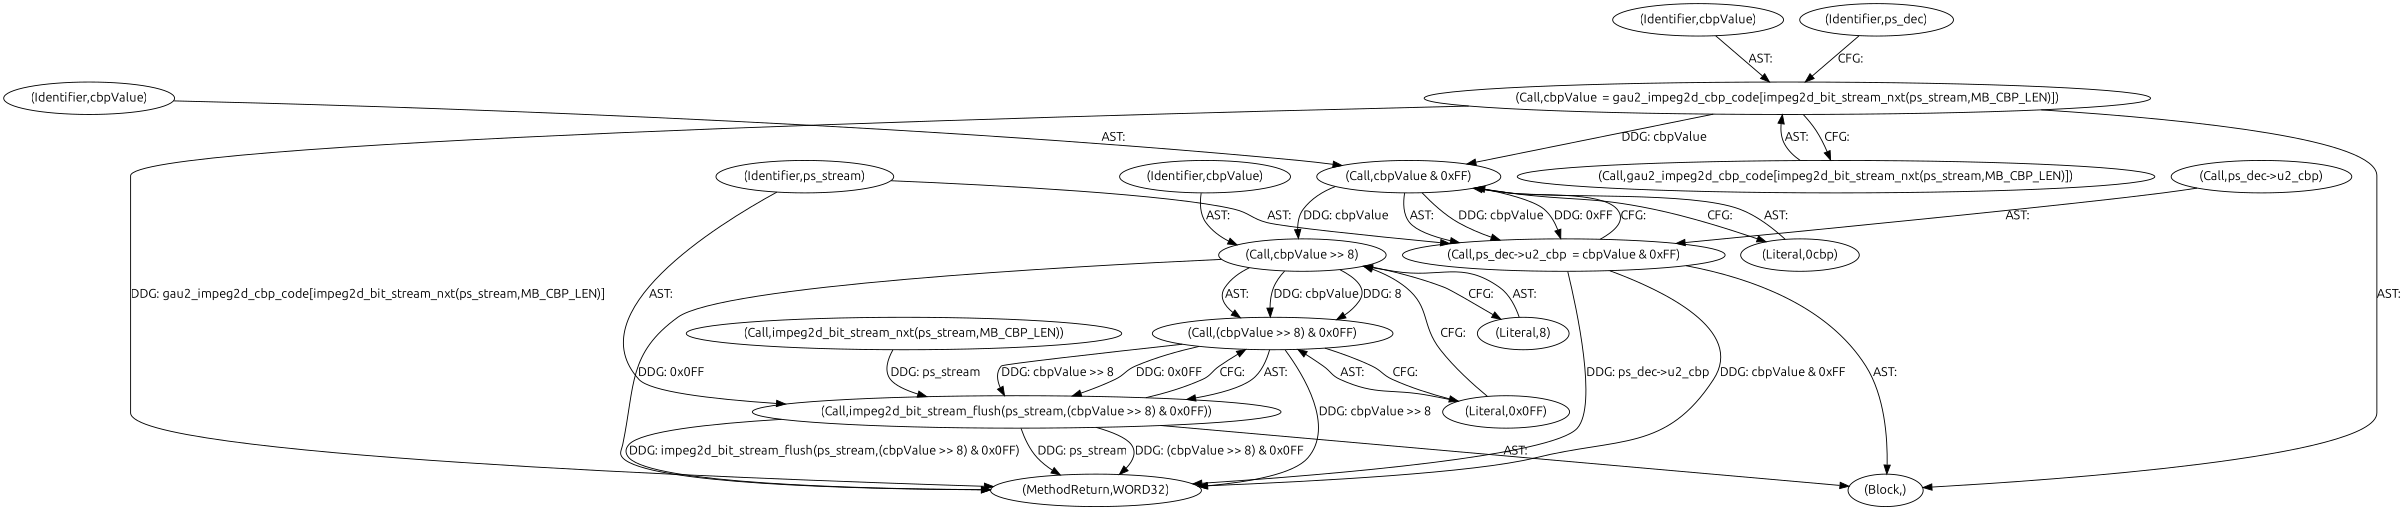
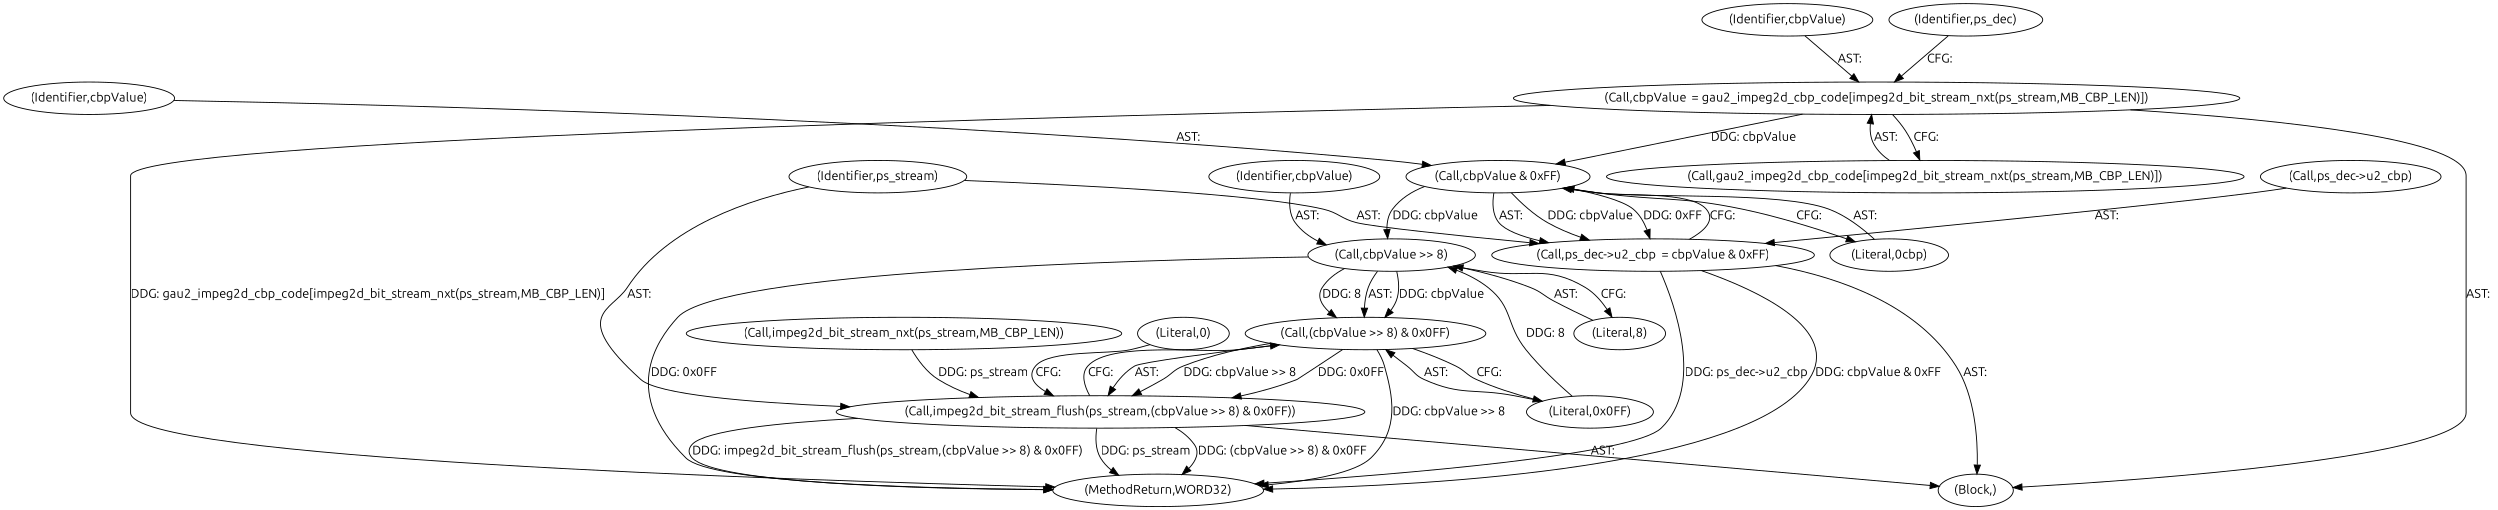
none -> (1183, 334)
(1455, 334) -> (1546, 334)
